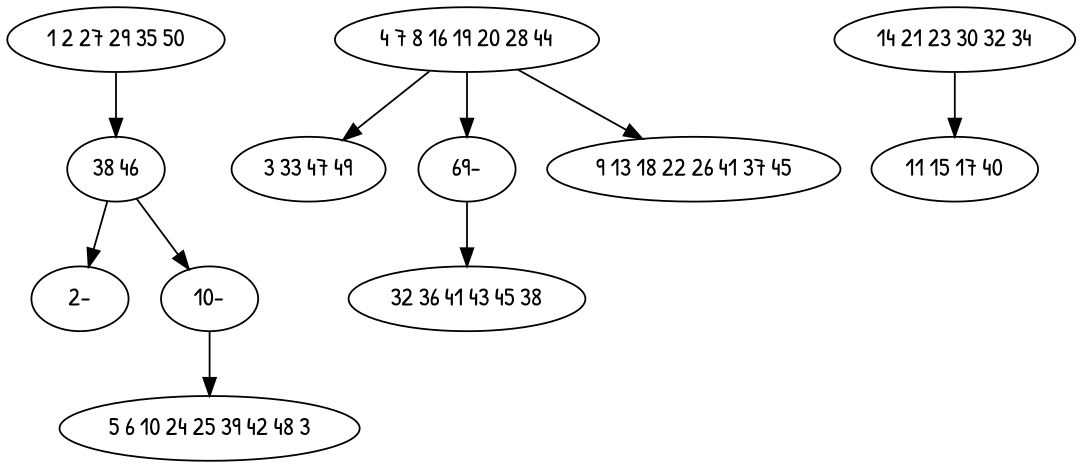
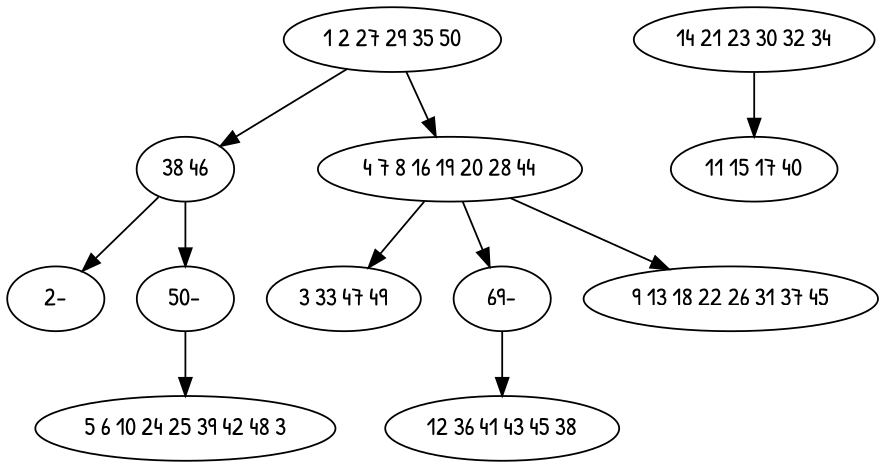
none -> (417, 96)
(694, 169) -> (731, 299)
(210, 299) -> (185, 299)
(467, 299) -> (502, 428)
